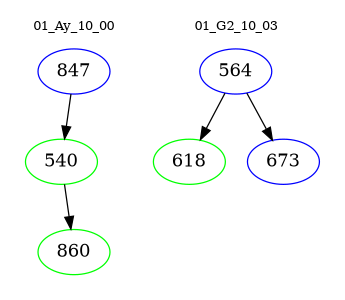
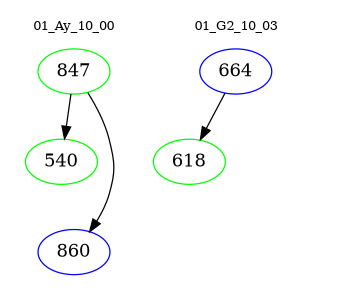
(74, 71) -> (74, 71)
(236, 71) -> (236, 71)
(283, 162) -> none
(67, 200) -> (113, 156)
(74, 252) -> (74, 252)
